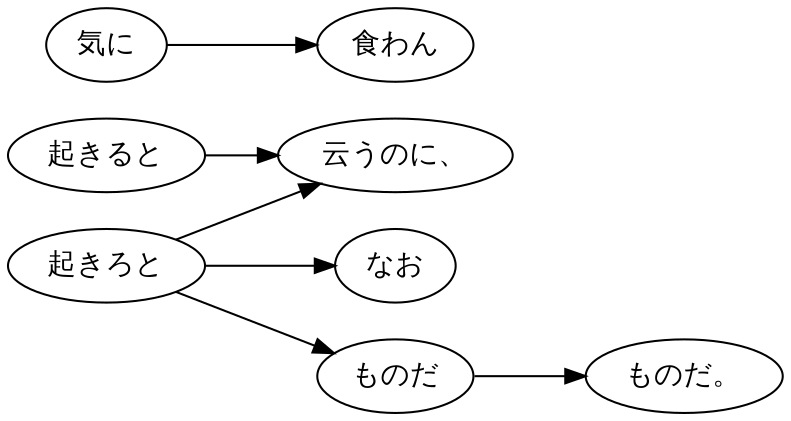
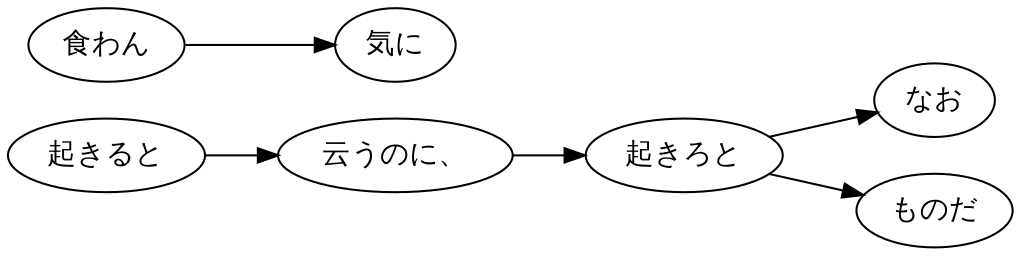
(232, 45) -> (250, 45)
(238, 215) -> (538, 155)
(684, 376) -> none
